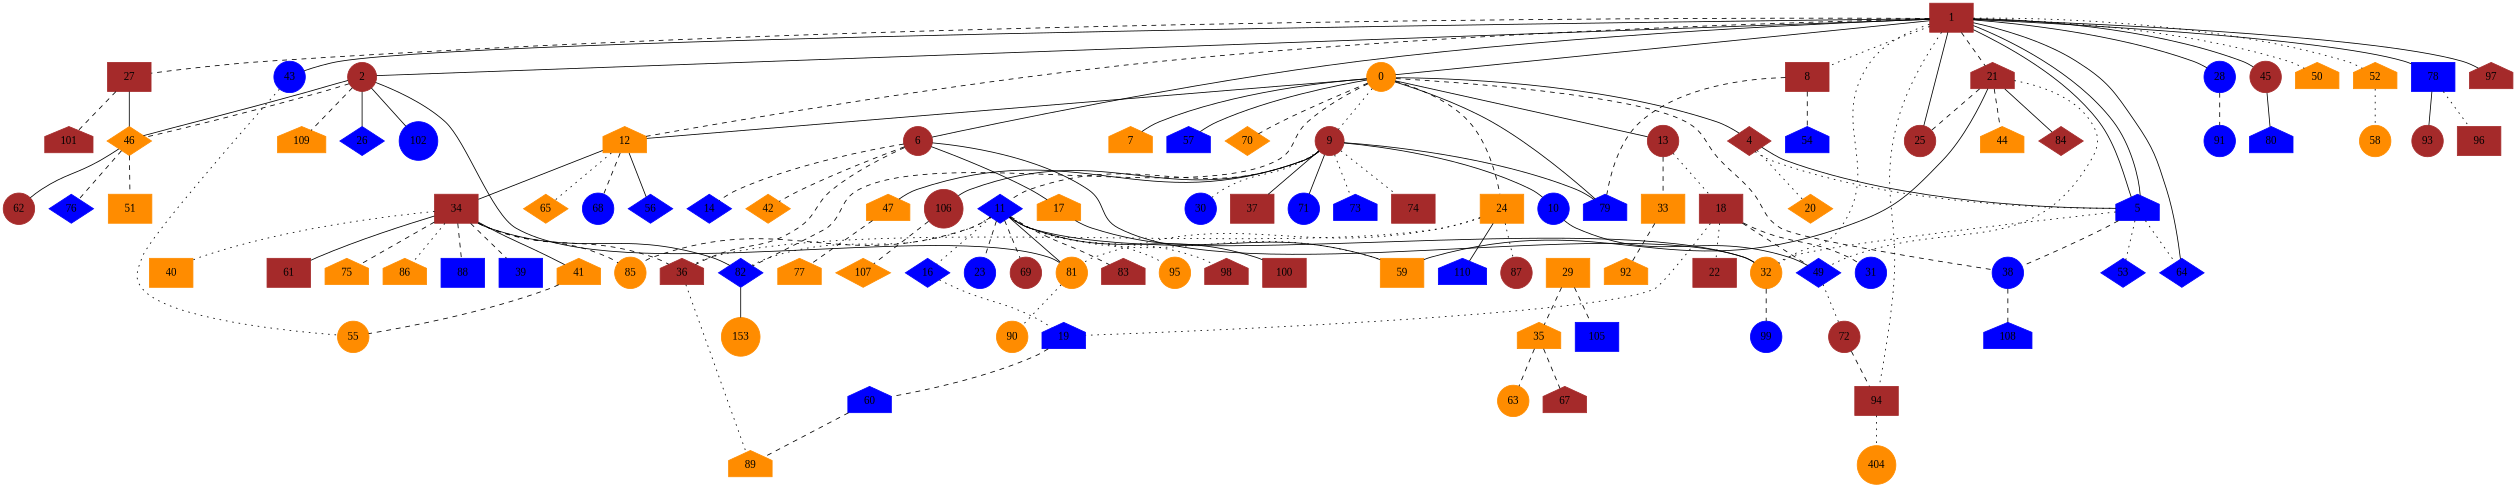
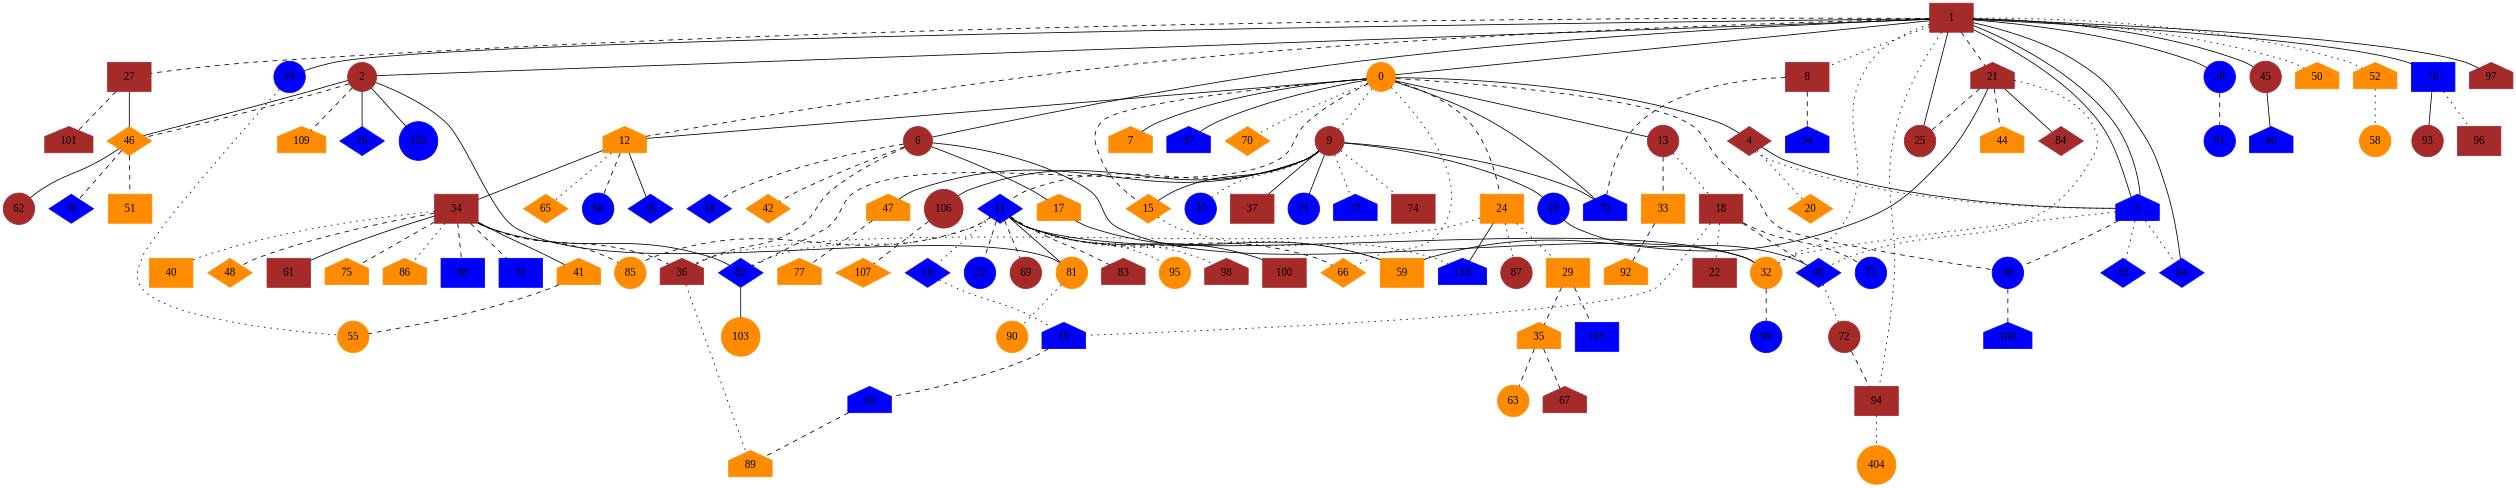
(1312, 107) -> (1312, 107)
none -> (1148, 209)
(1231, 234) -> (1528, 234)
none -> (230, 273)
none -> (1343, 273)
(741, 337) -> (741, 337)
